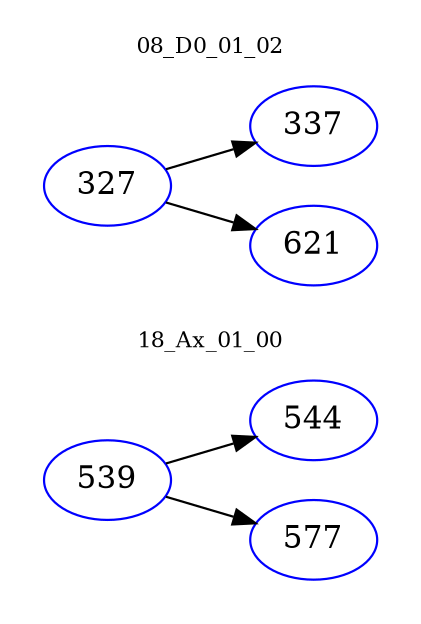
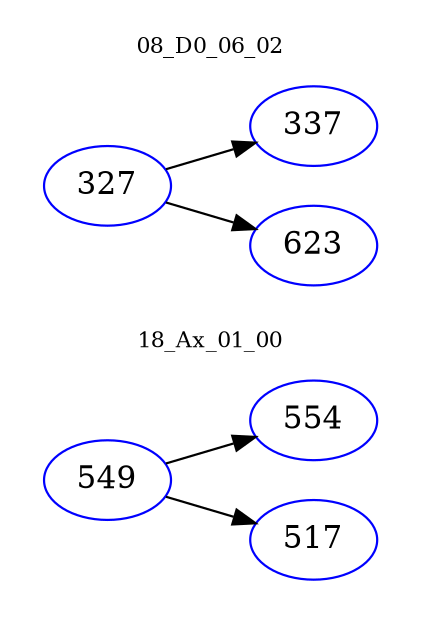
(211, 48) -> (211, 48)
(314, 246) -> (314, 246)
(314, 420) -> (314, 420)
(108, 480) -> (108, 480)
(314, 540) -> (314, 540)
